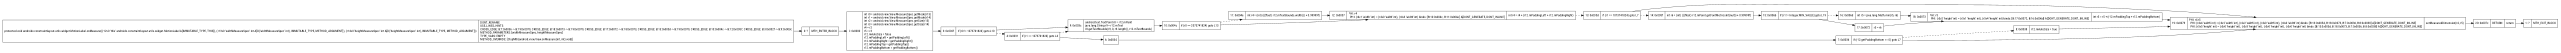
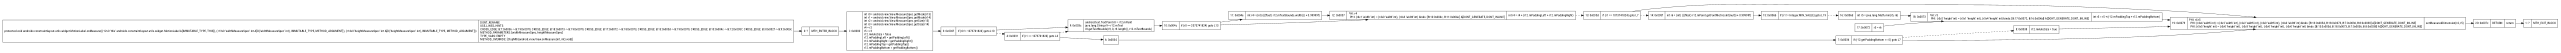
(1230, 21) -> (1230, 21)
(1836, 22) -> none
